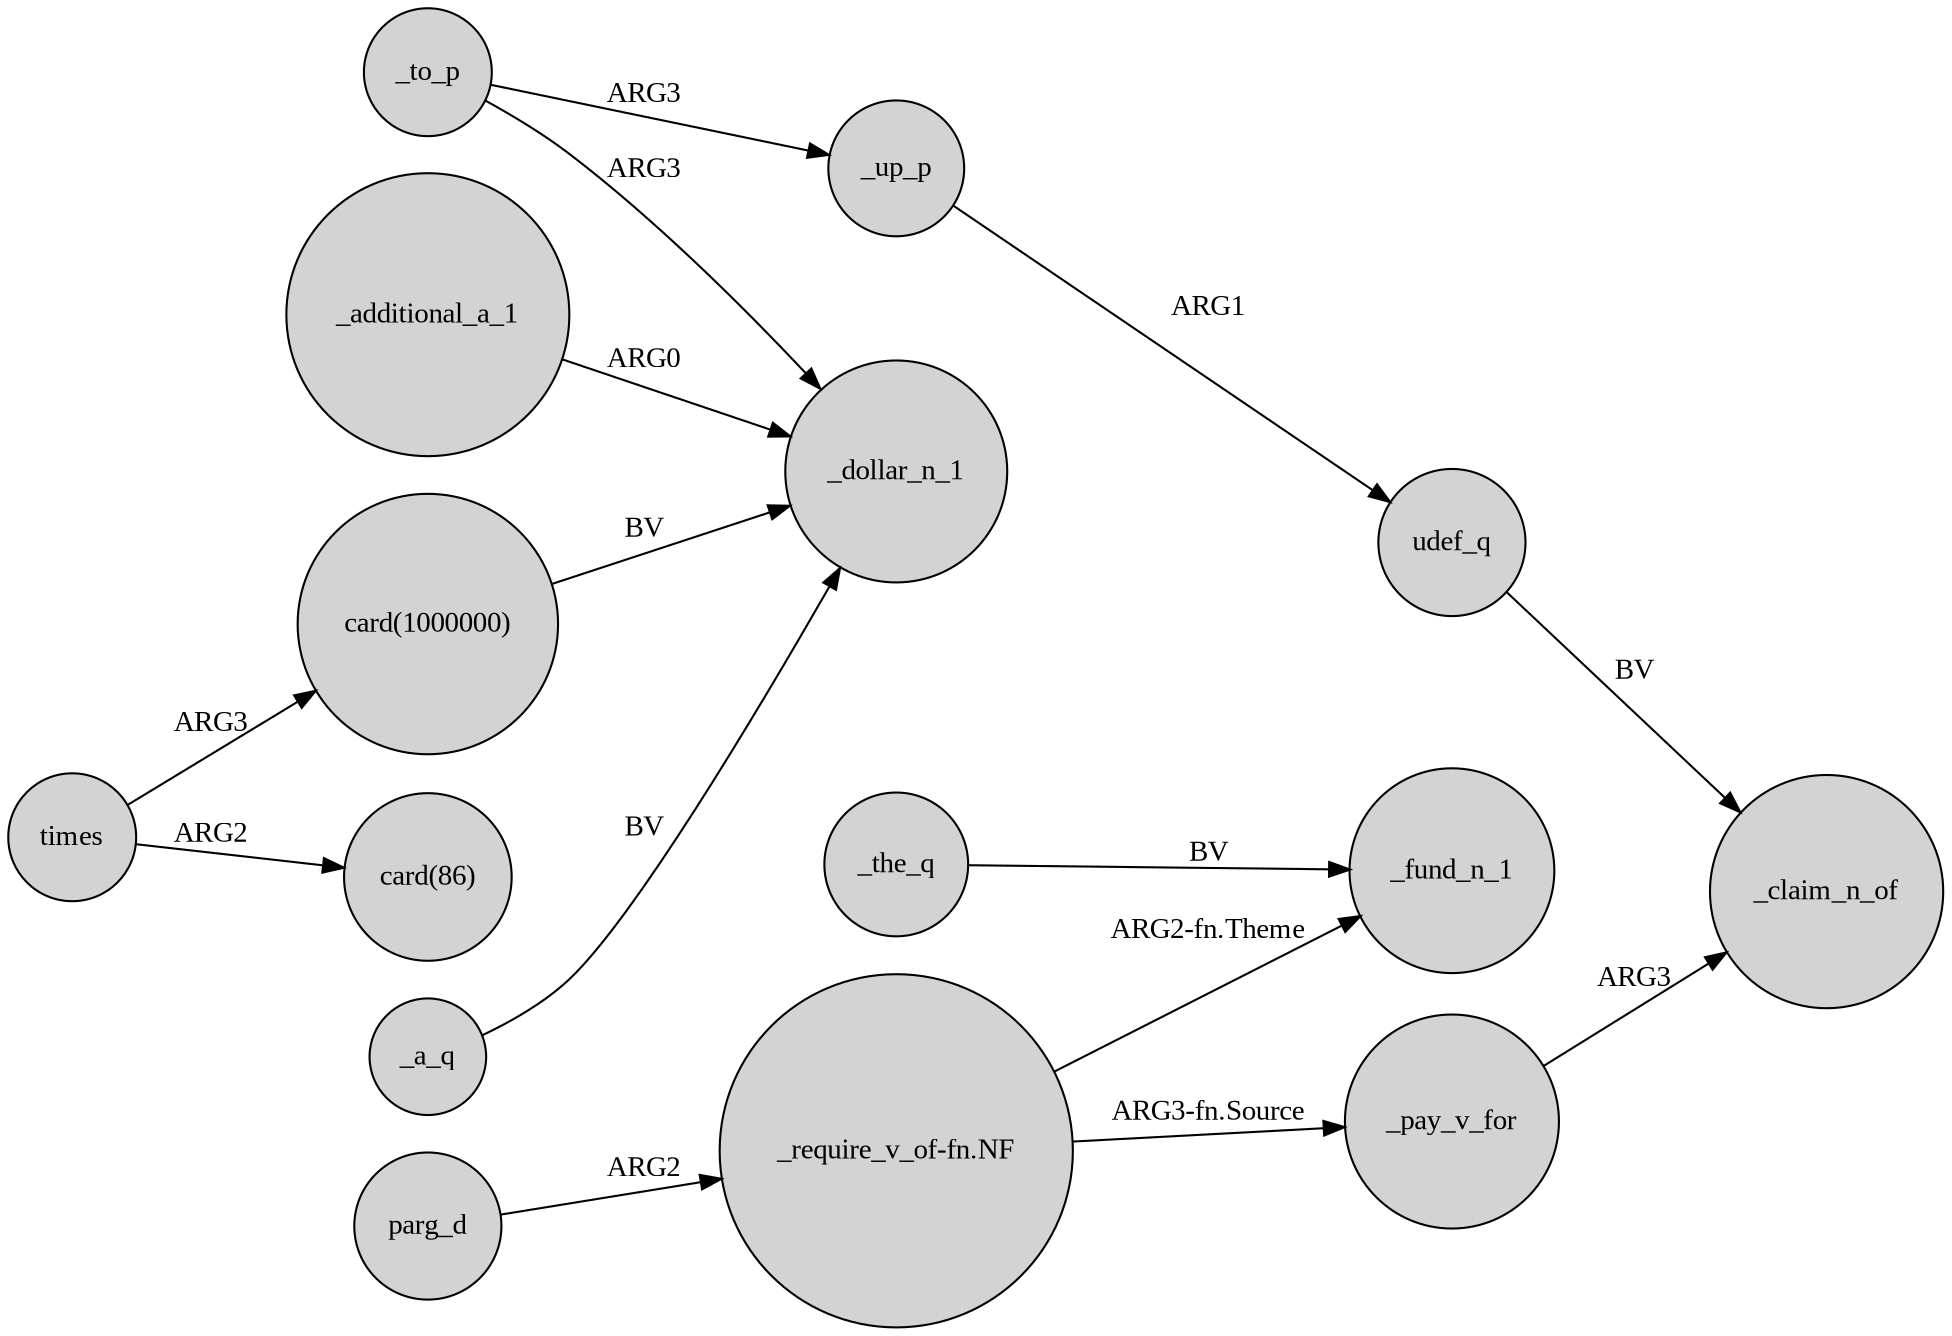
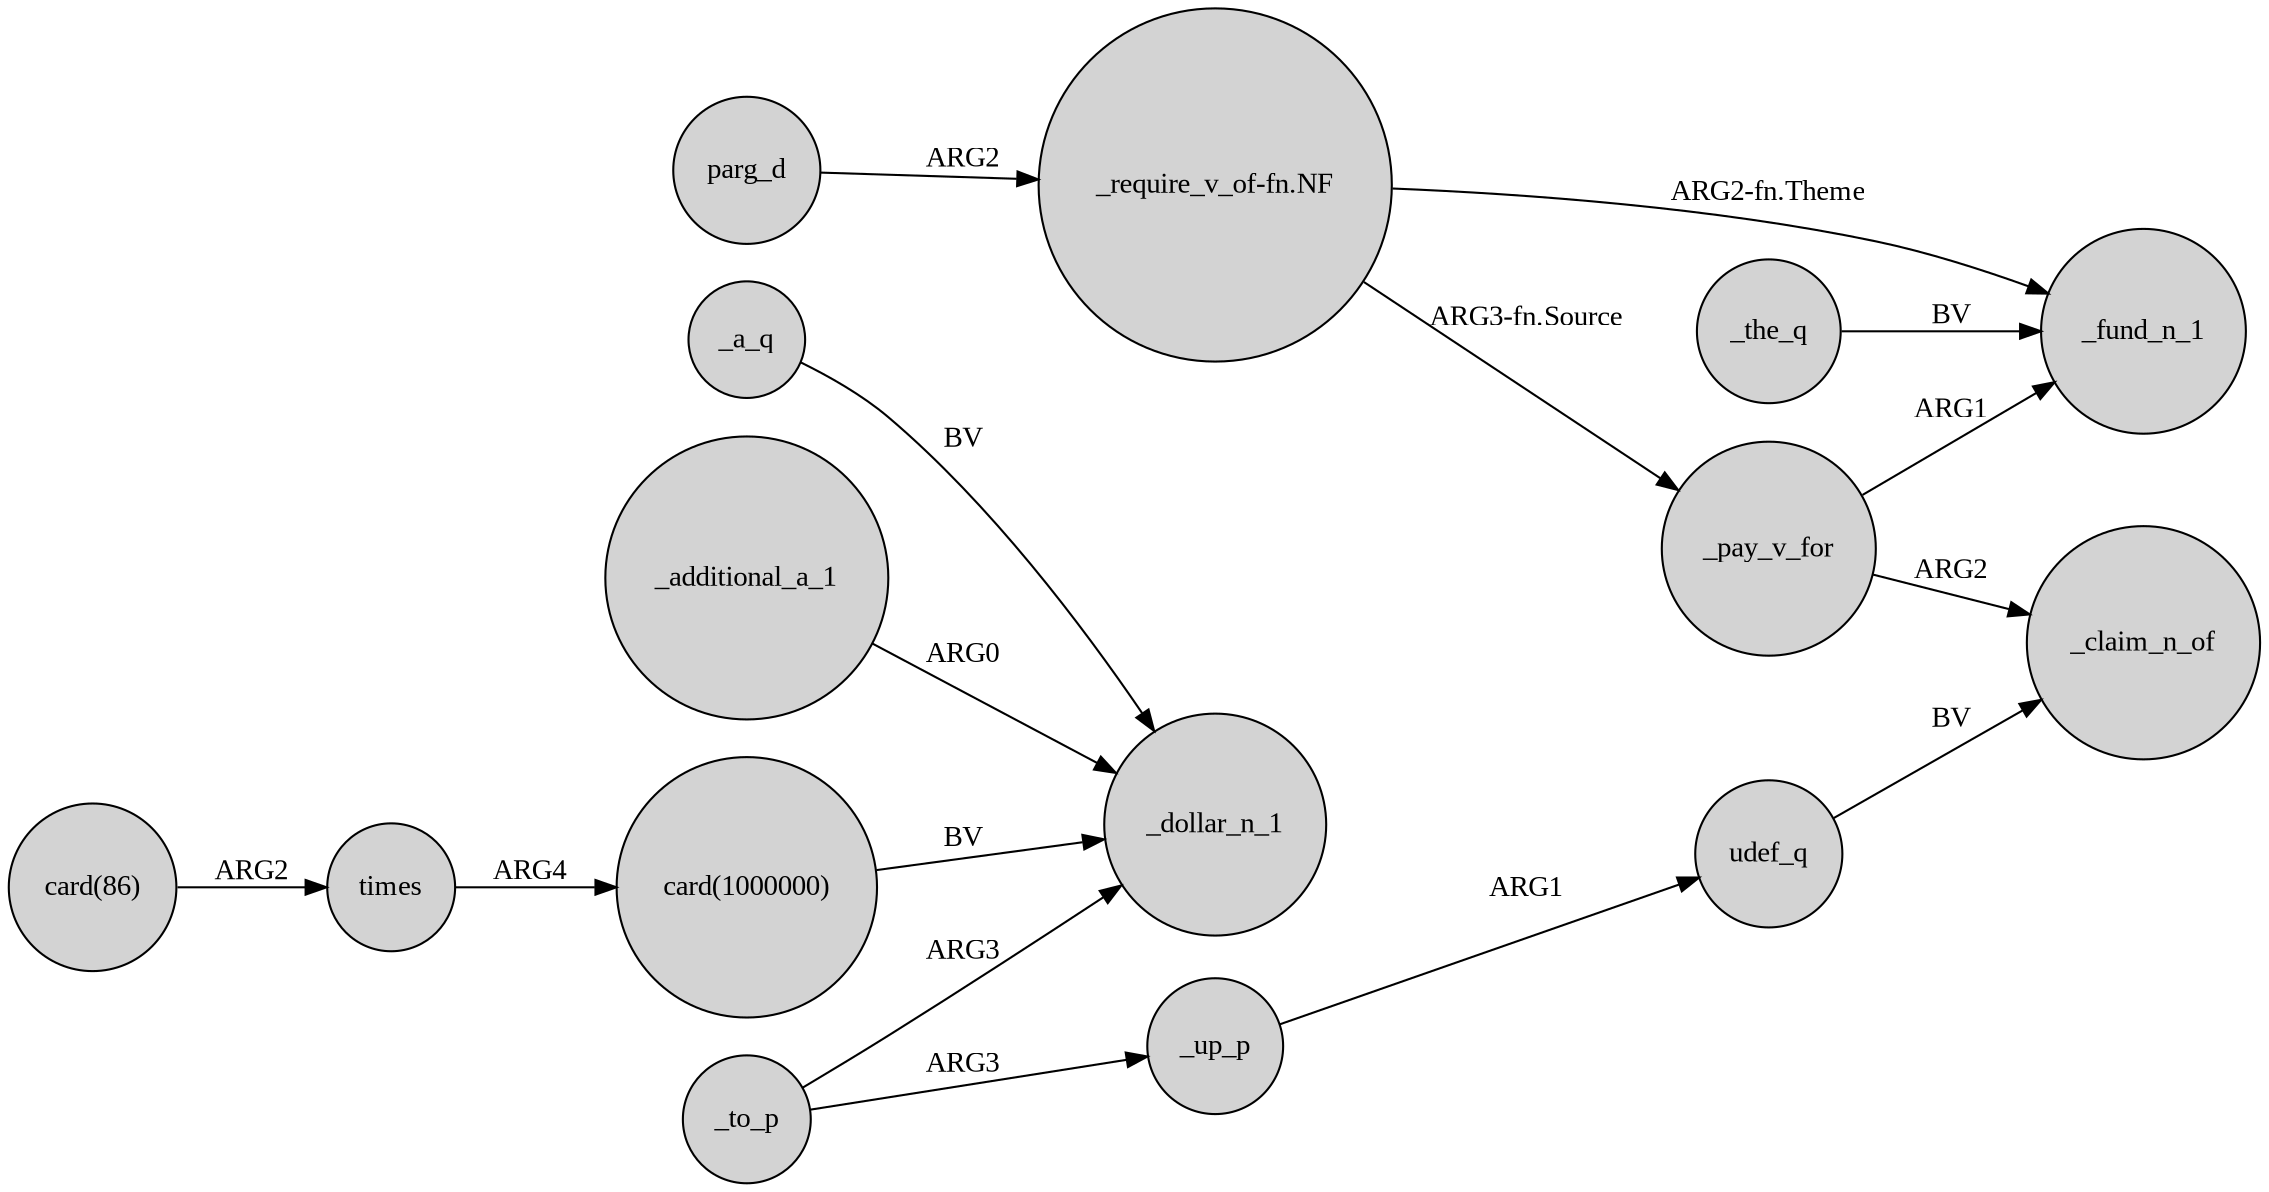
none -> (1950, 444)
(211, 723) -> (530, 872)
(229, 855) -> (241, 887)
(1635, 978) -> (1951, 571)
